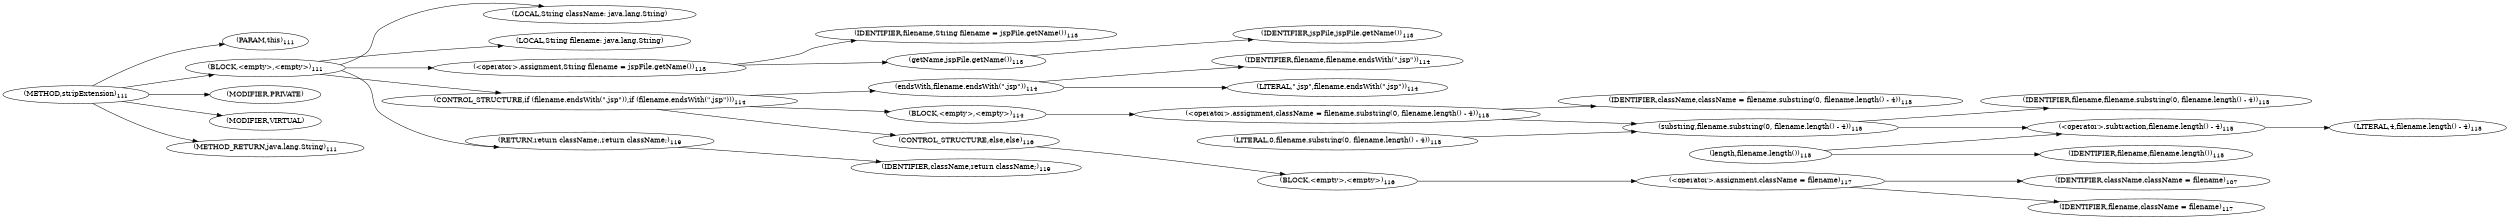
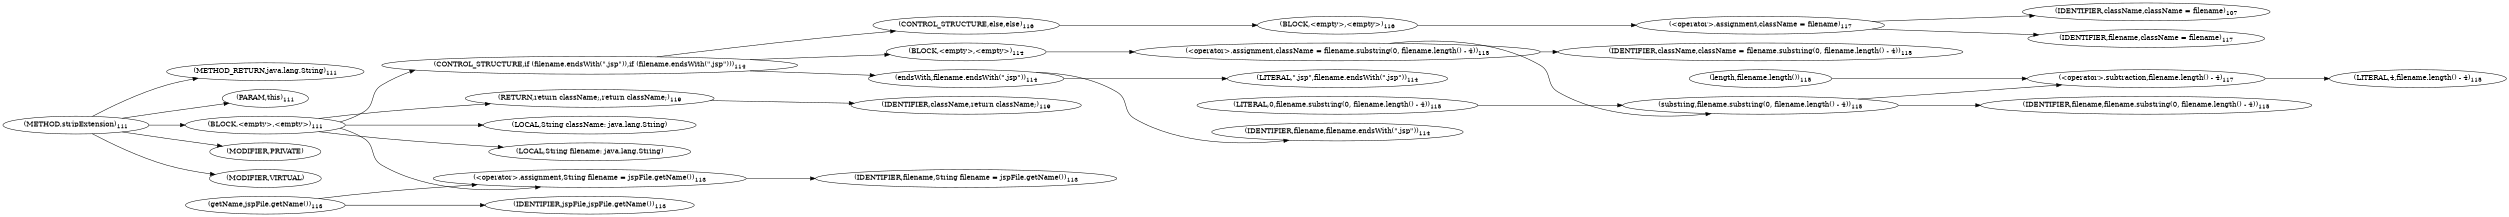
(811, 64) -> (395, 191)
(2228, 127) -> (2228, 78)
(2146, 154) -> none
